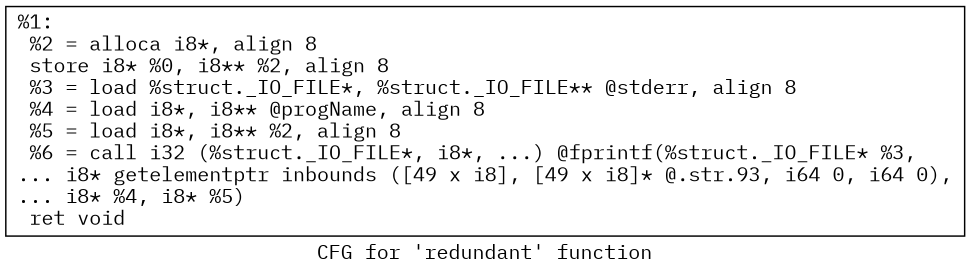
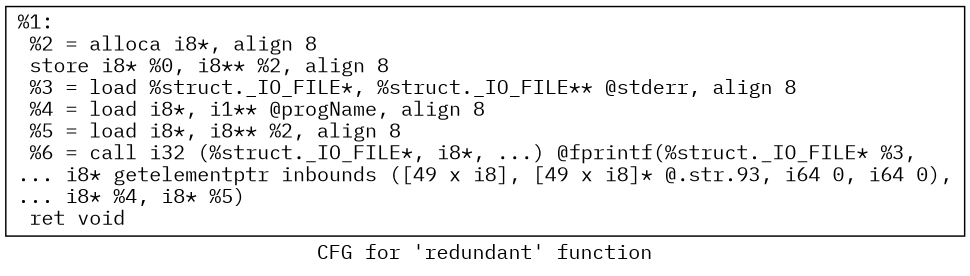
(251, 110) -> (251, 110)
